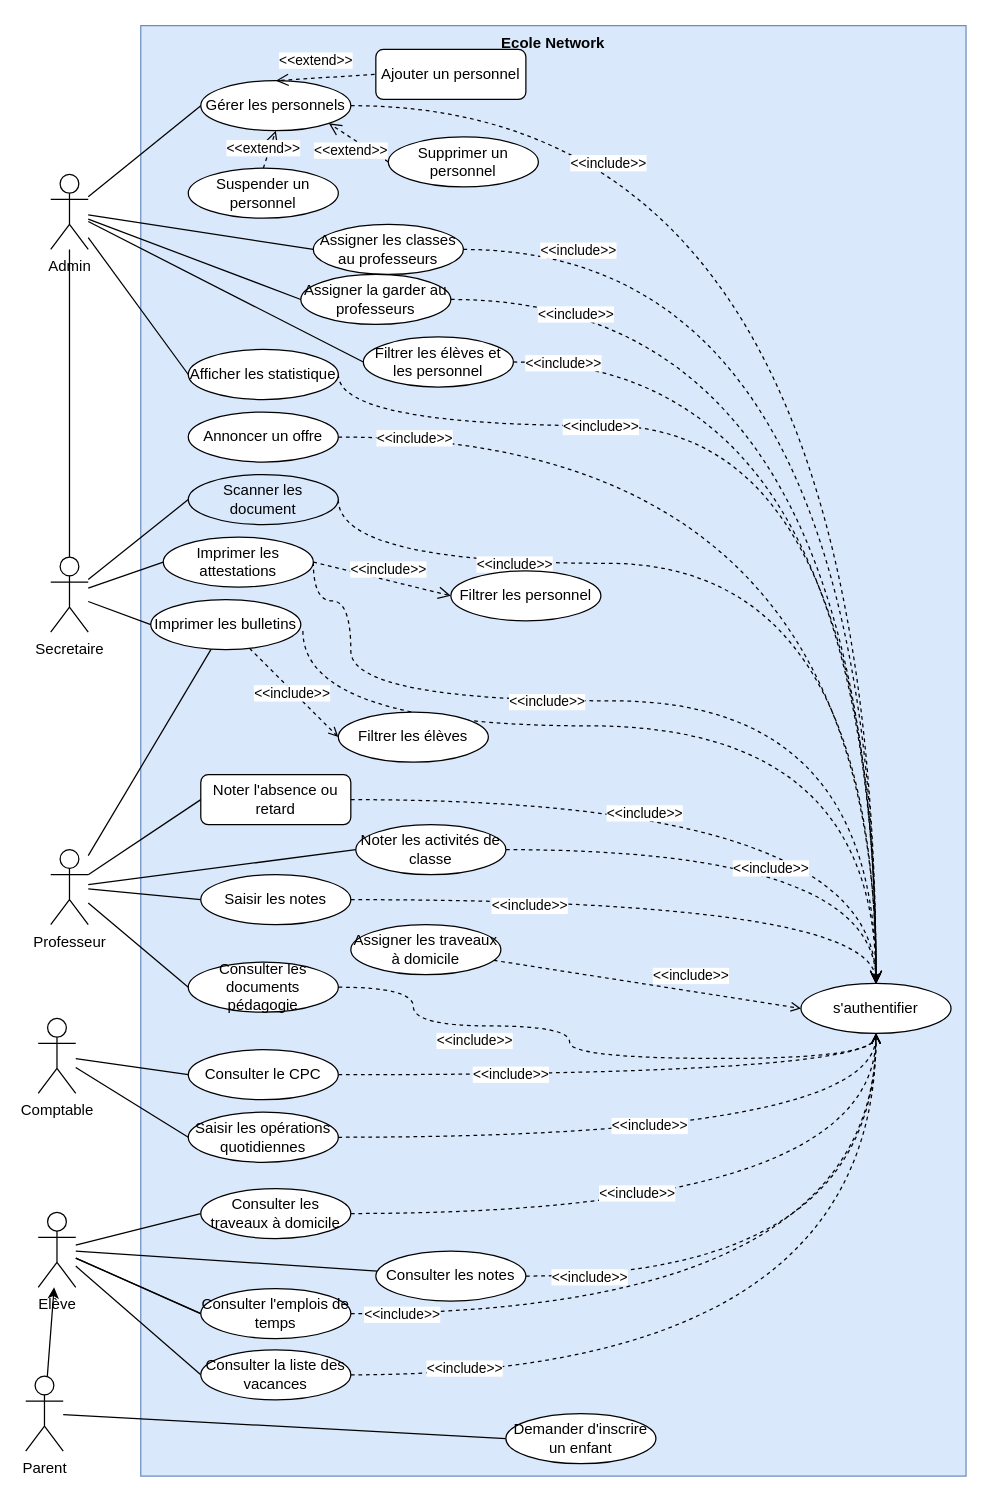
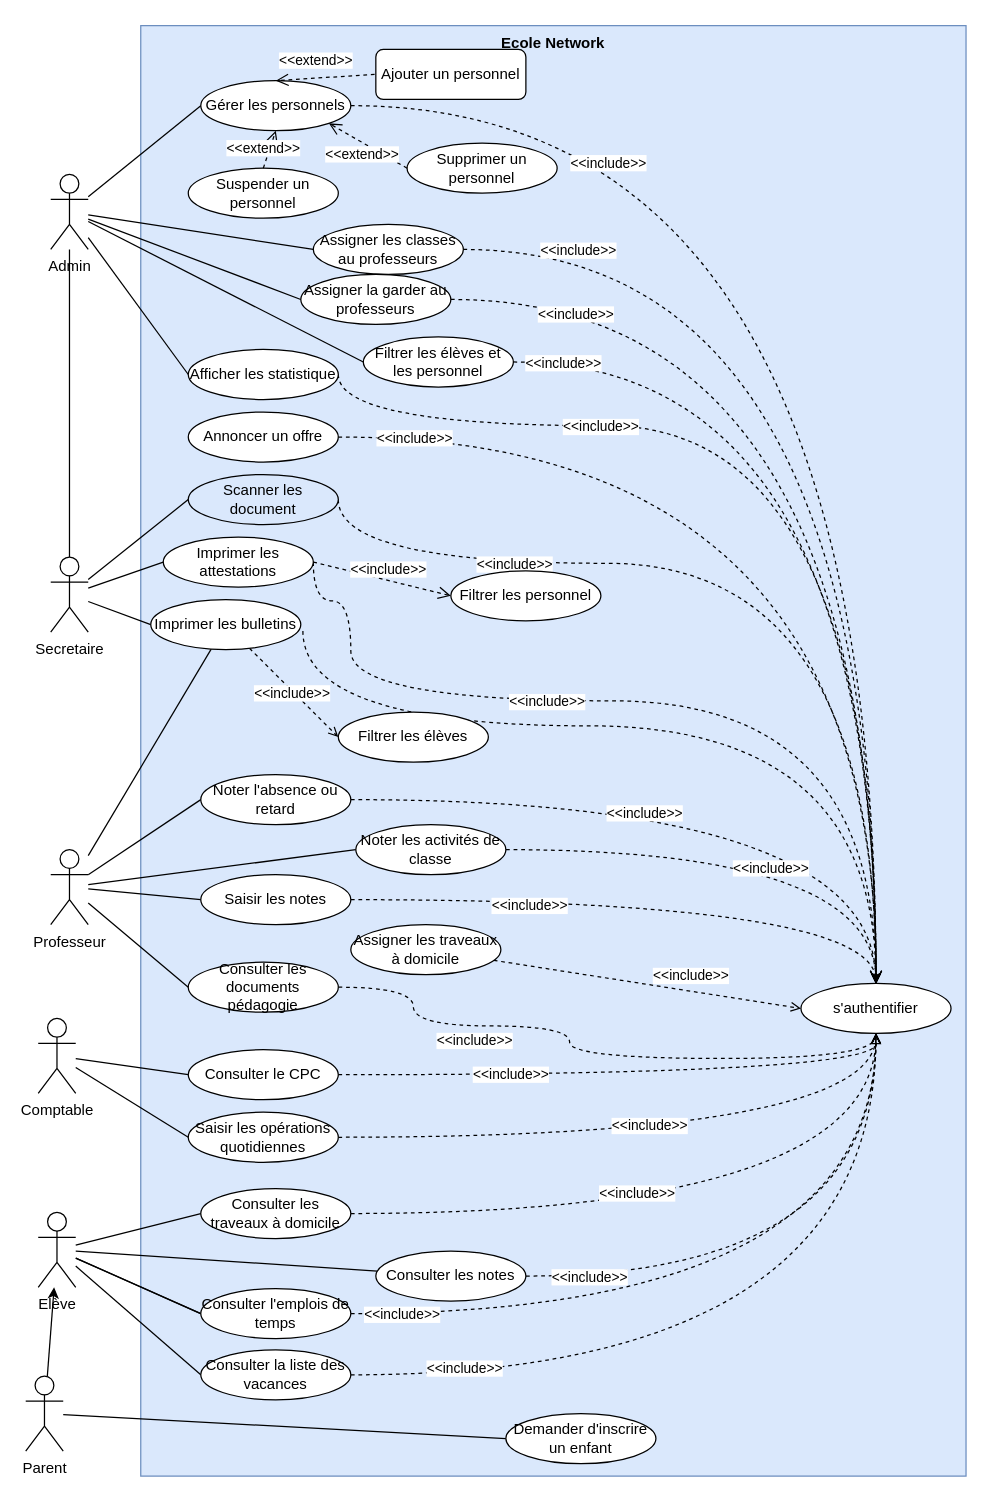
(463, 162) -> (482, 168)
(276, 799) -> (276, 799)
(726, 1066) -> (876, 1043)
